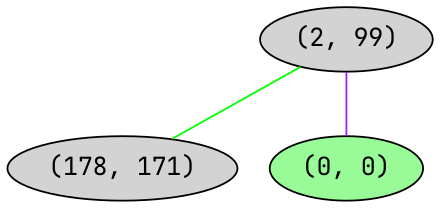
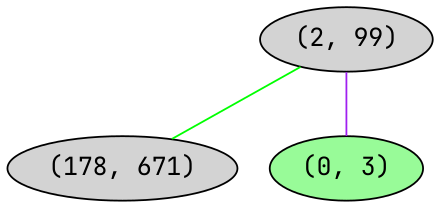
(122, 168) -> (122, 168)
(346, 168) -> (346, 168)
